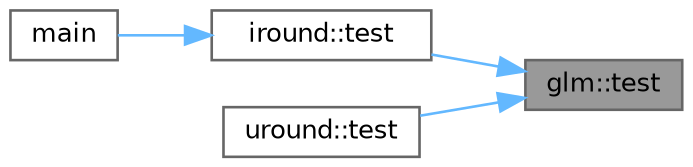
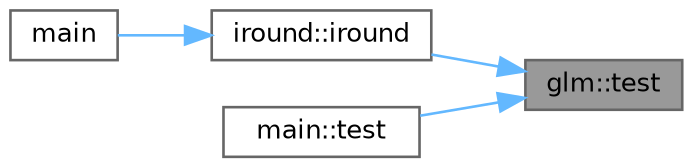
(322, 35) -> (322, 35)
(322, 132) -> (322, 132)
